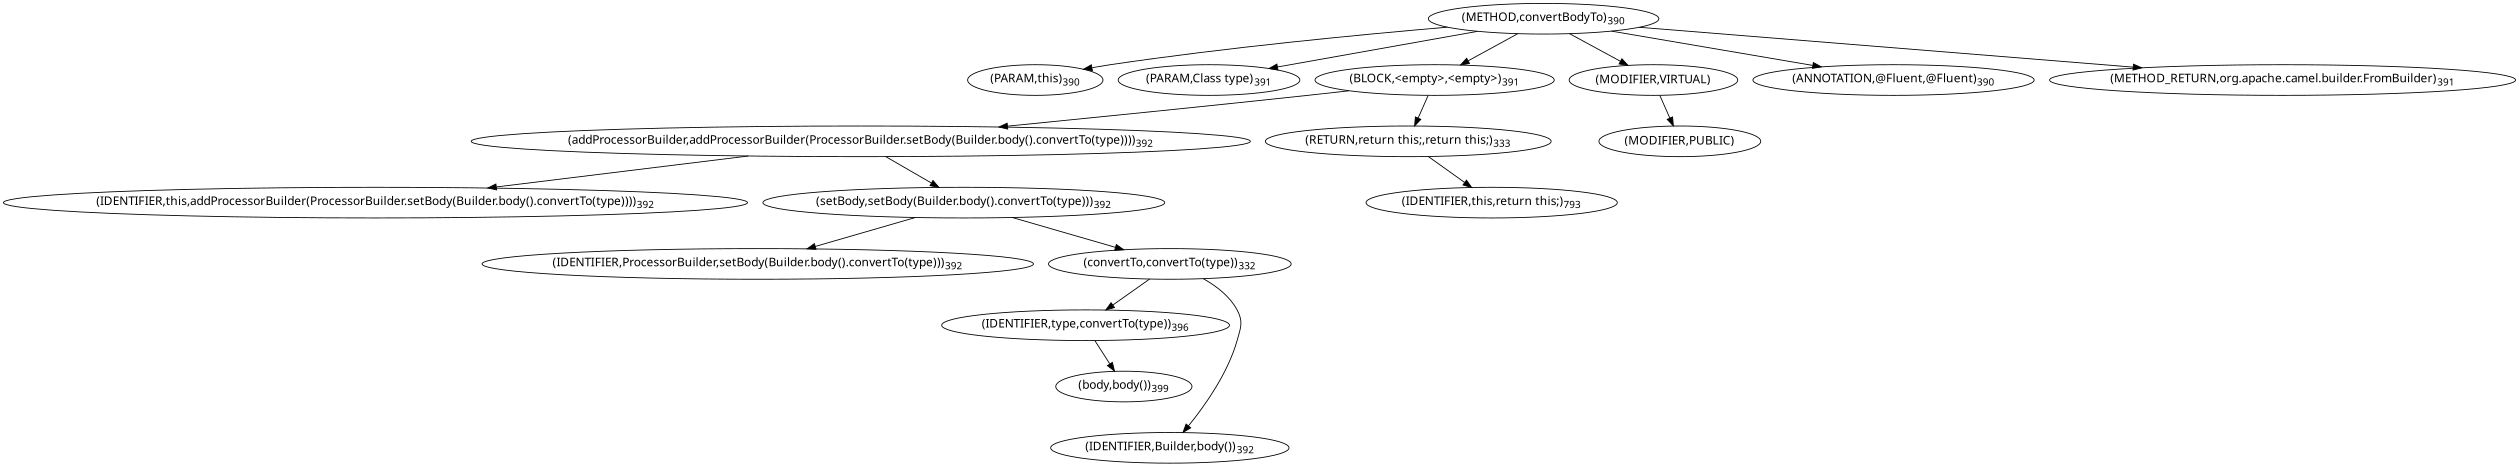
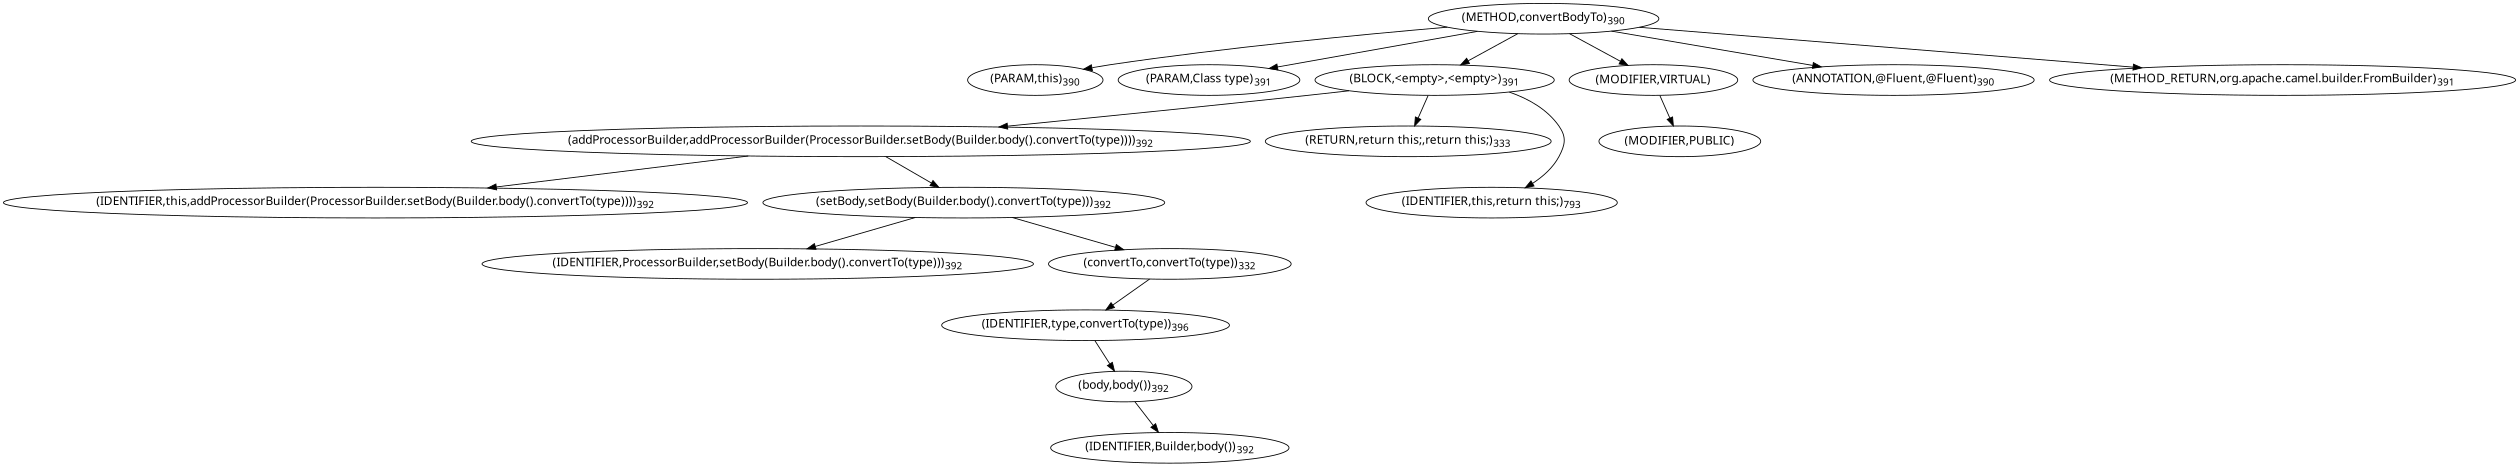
(1446, 170) -> (1561, 130)
(1234, 350) -> (1144, 414)
(1160, 385) -> (1160, 385)
